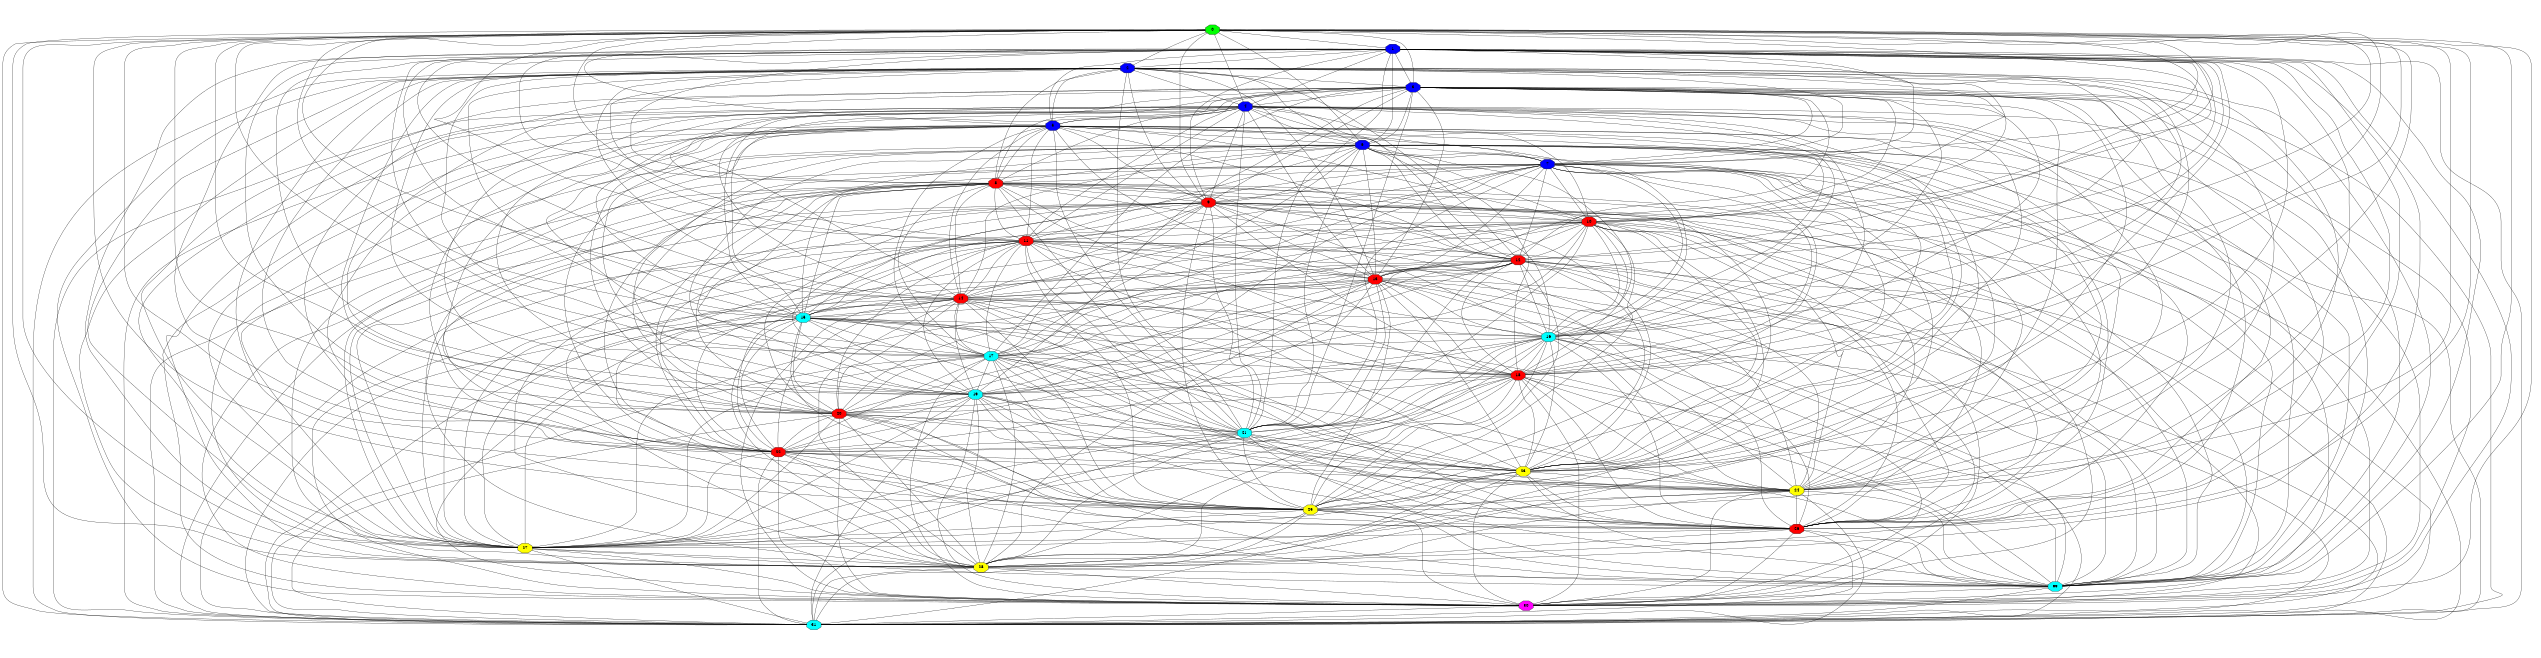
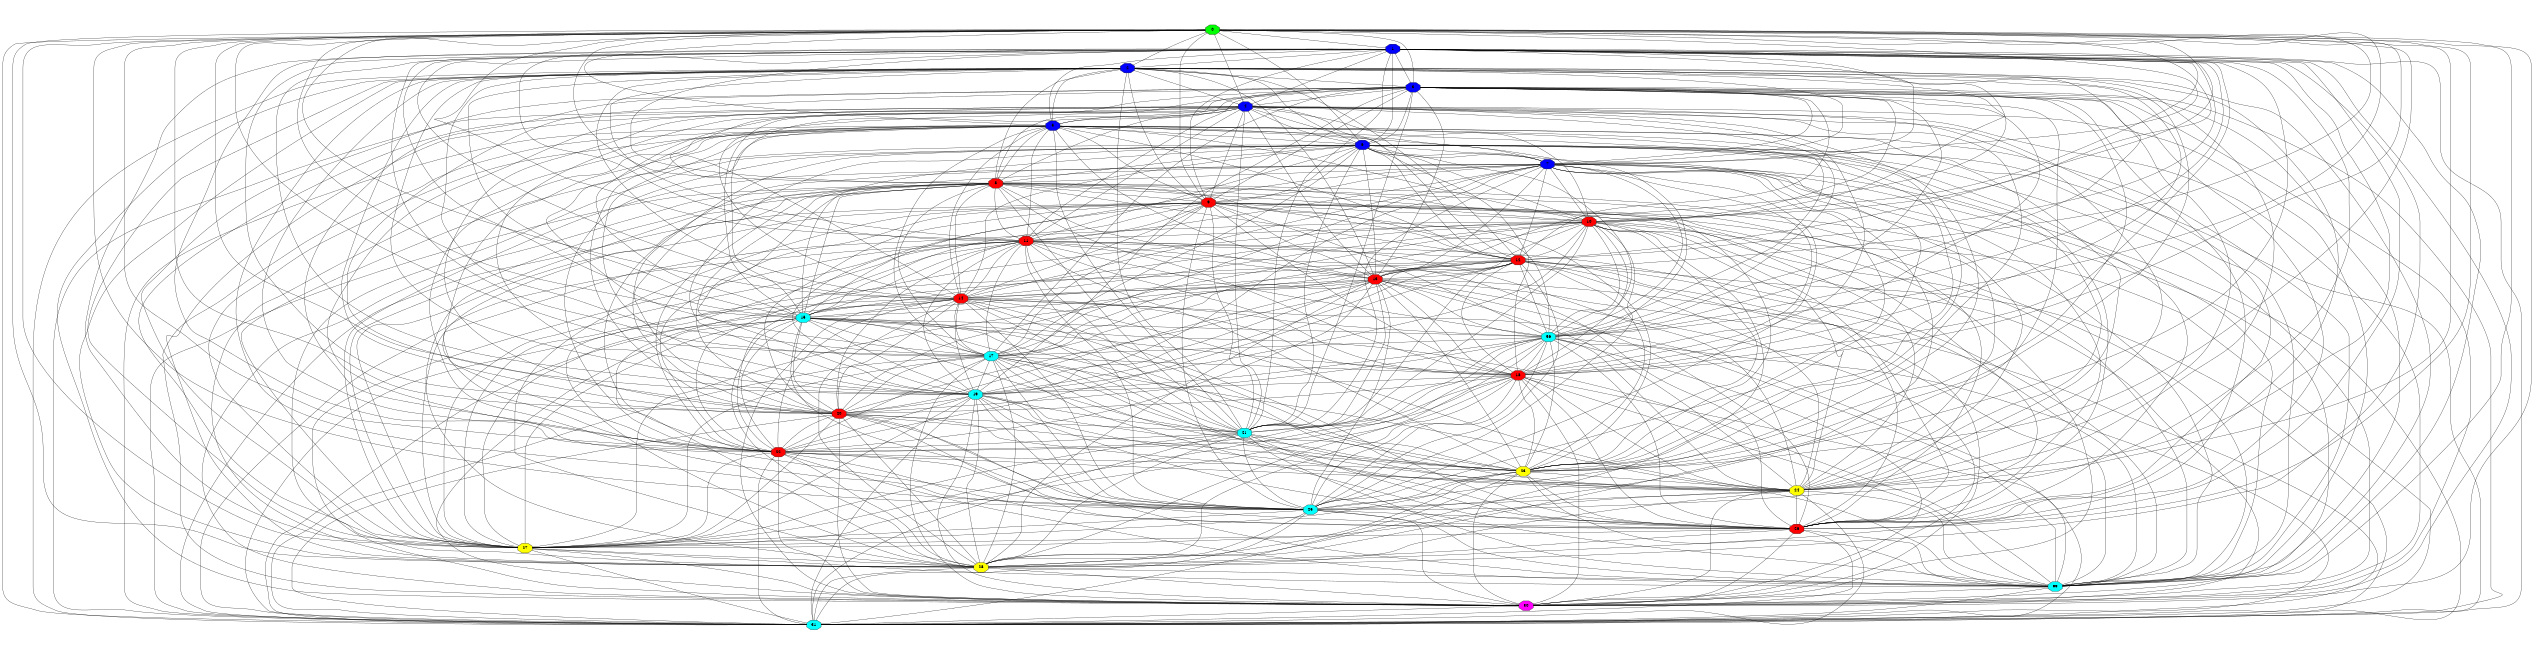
(1549, 337) -> (1549, 337)
(1310, 510) -> (1310, 510)
